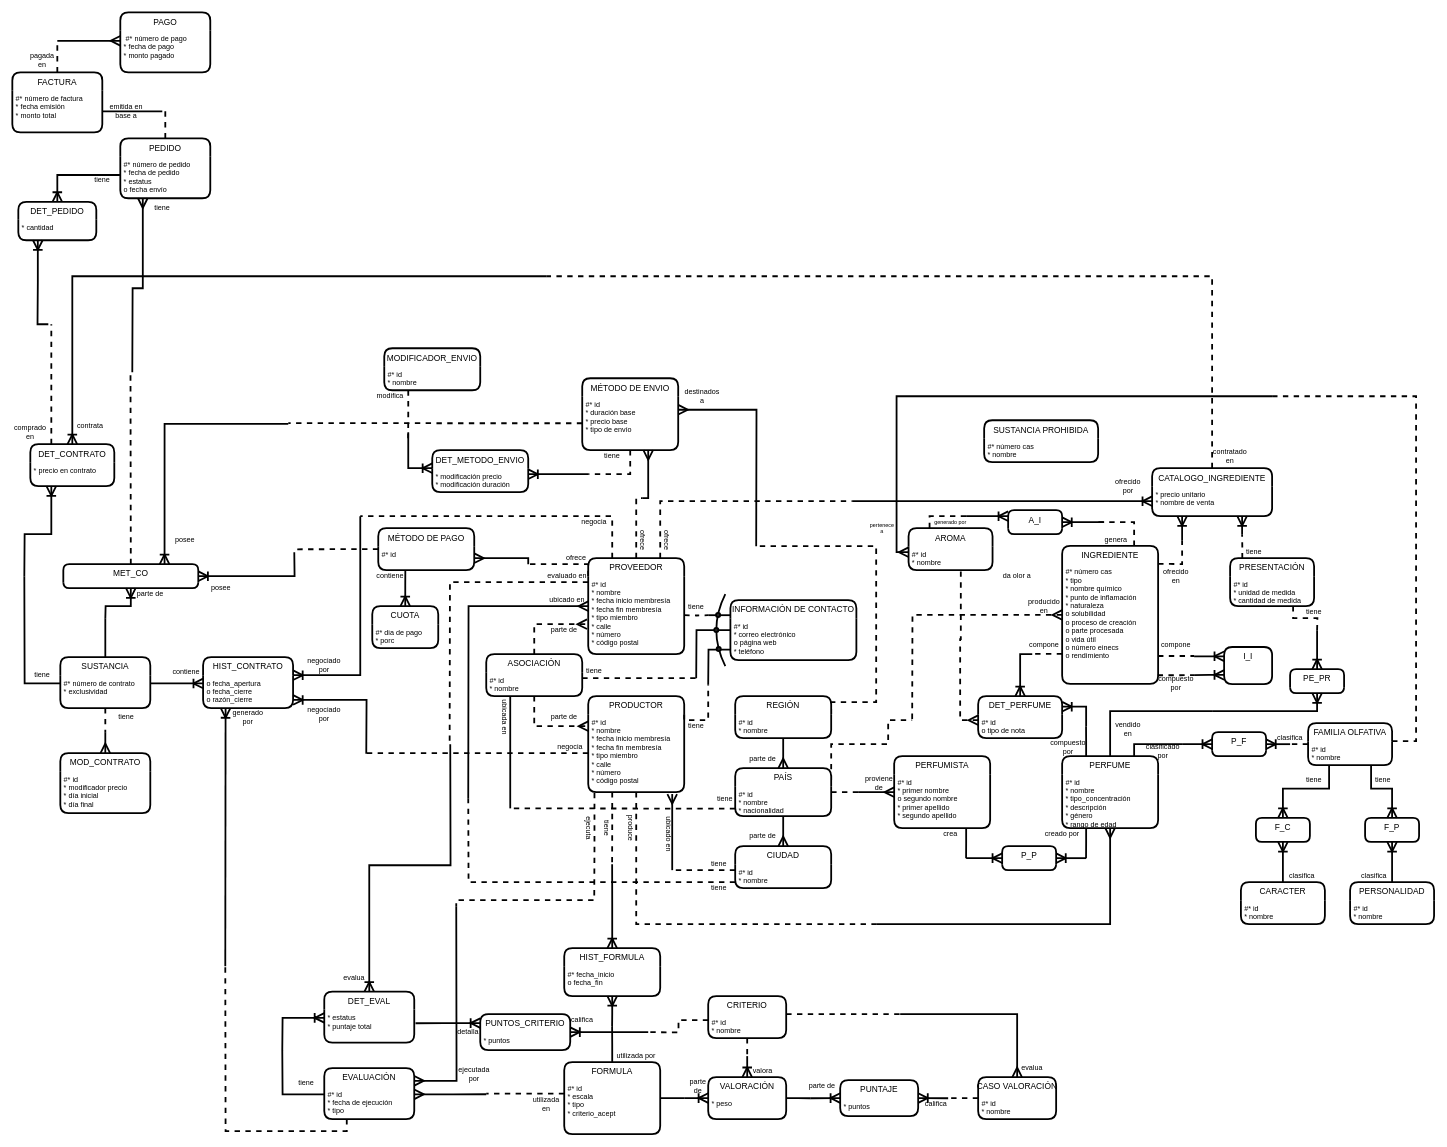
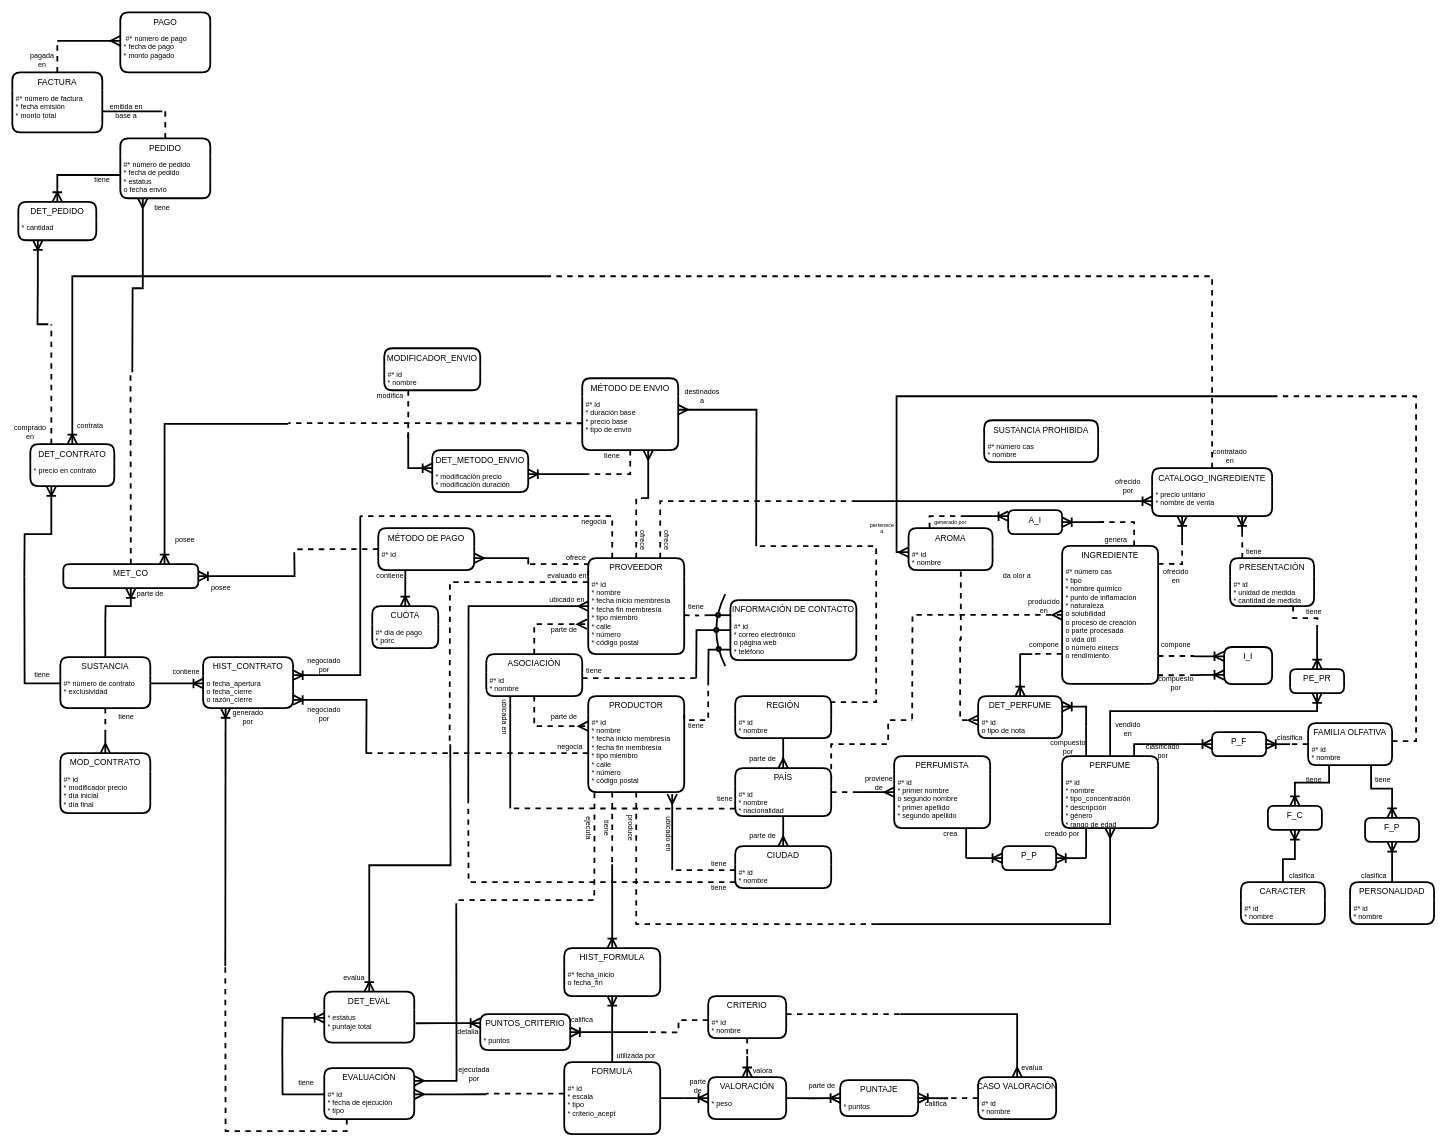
(1283, 830) -> (1295, 818)
(546, 1104) -> none
